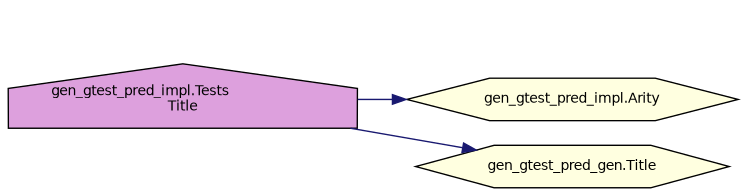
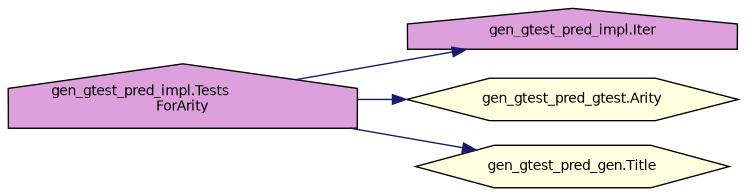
none -> (572, 31)
(183, 99) -> (183, 99)
(572, 99) -> (572, 99)
